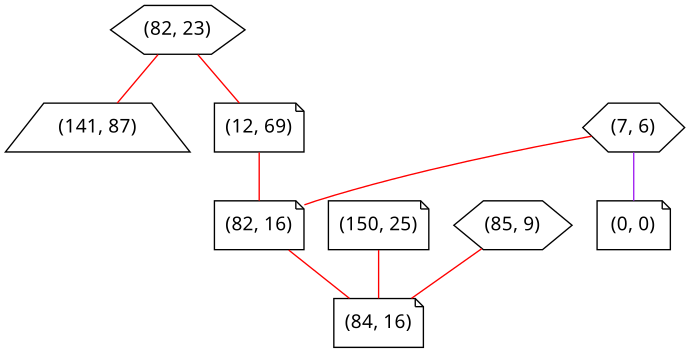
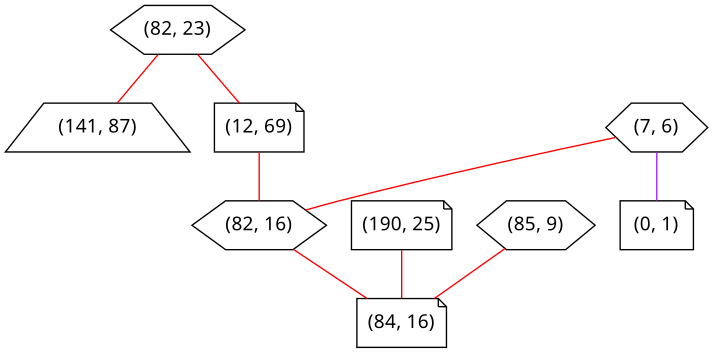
(259, 225) -> (259, 225)
(379, 225) -> (402, 225)
(634, 225) -> (657, 225)
